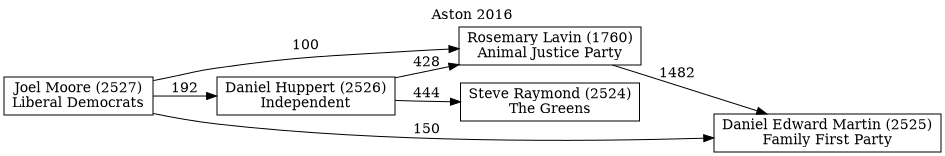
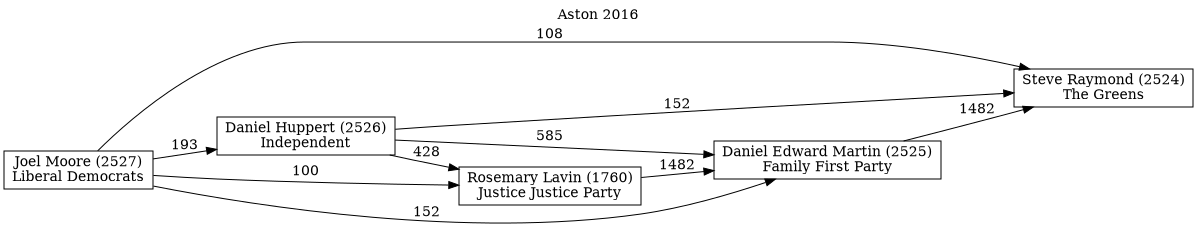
none -> (543, 42)
(550, 46) -> (550, 186)
(185, 88) -> (185, 145)
(427, 94) -> (678, 104)
none -> (963, 126)
(427, 130) -> (427, 212)
none -> (549, 147)
